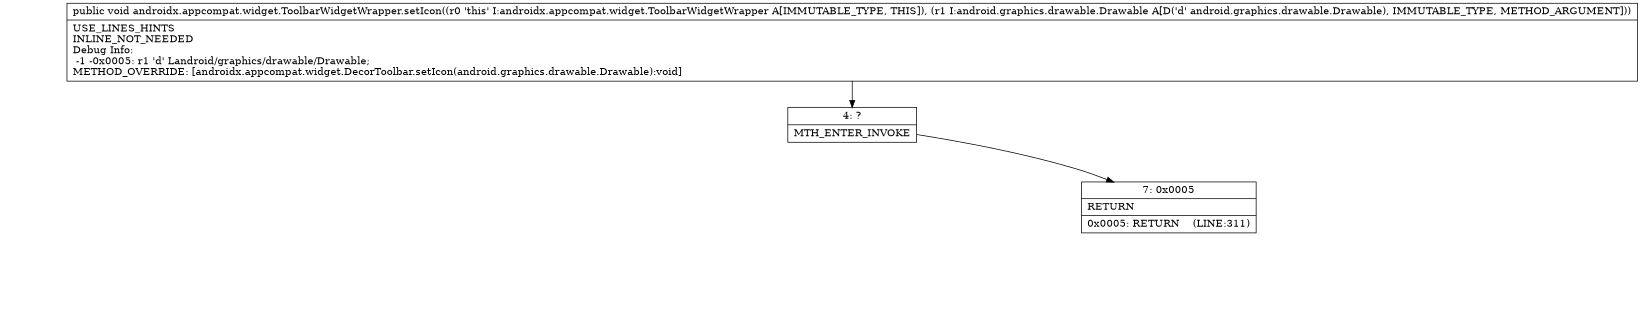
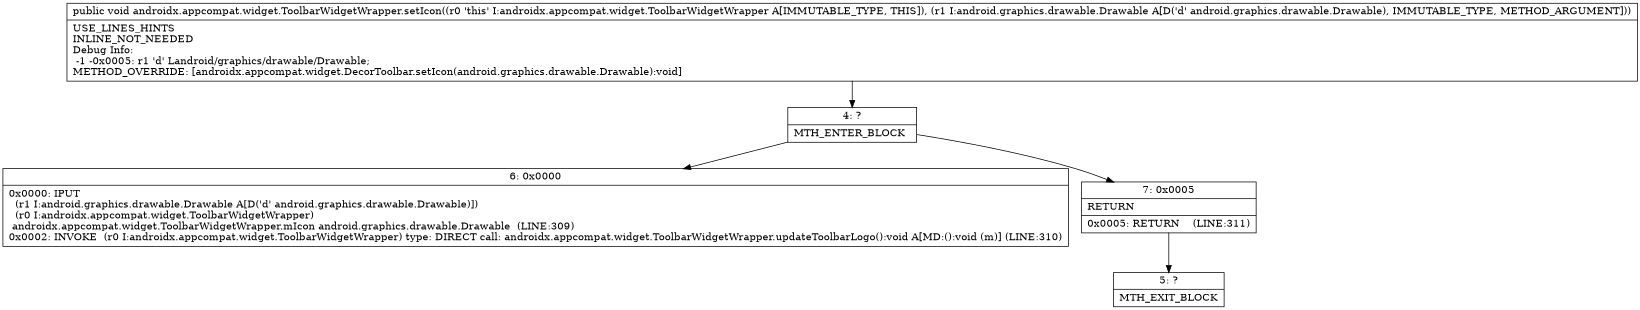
(852, 133) -> (850, 133)
none -> (536, 207)
none -> (1169, 290)
